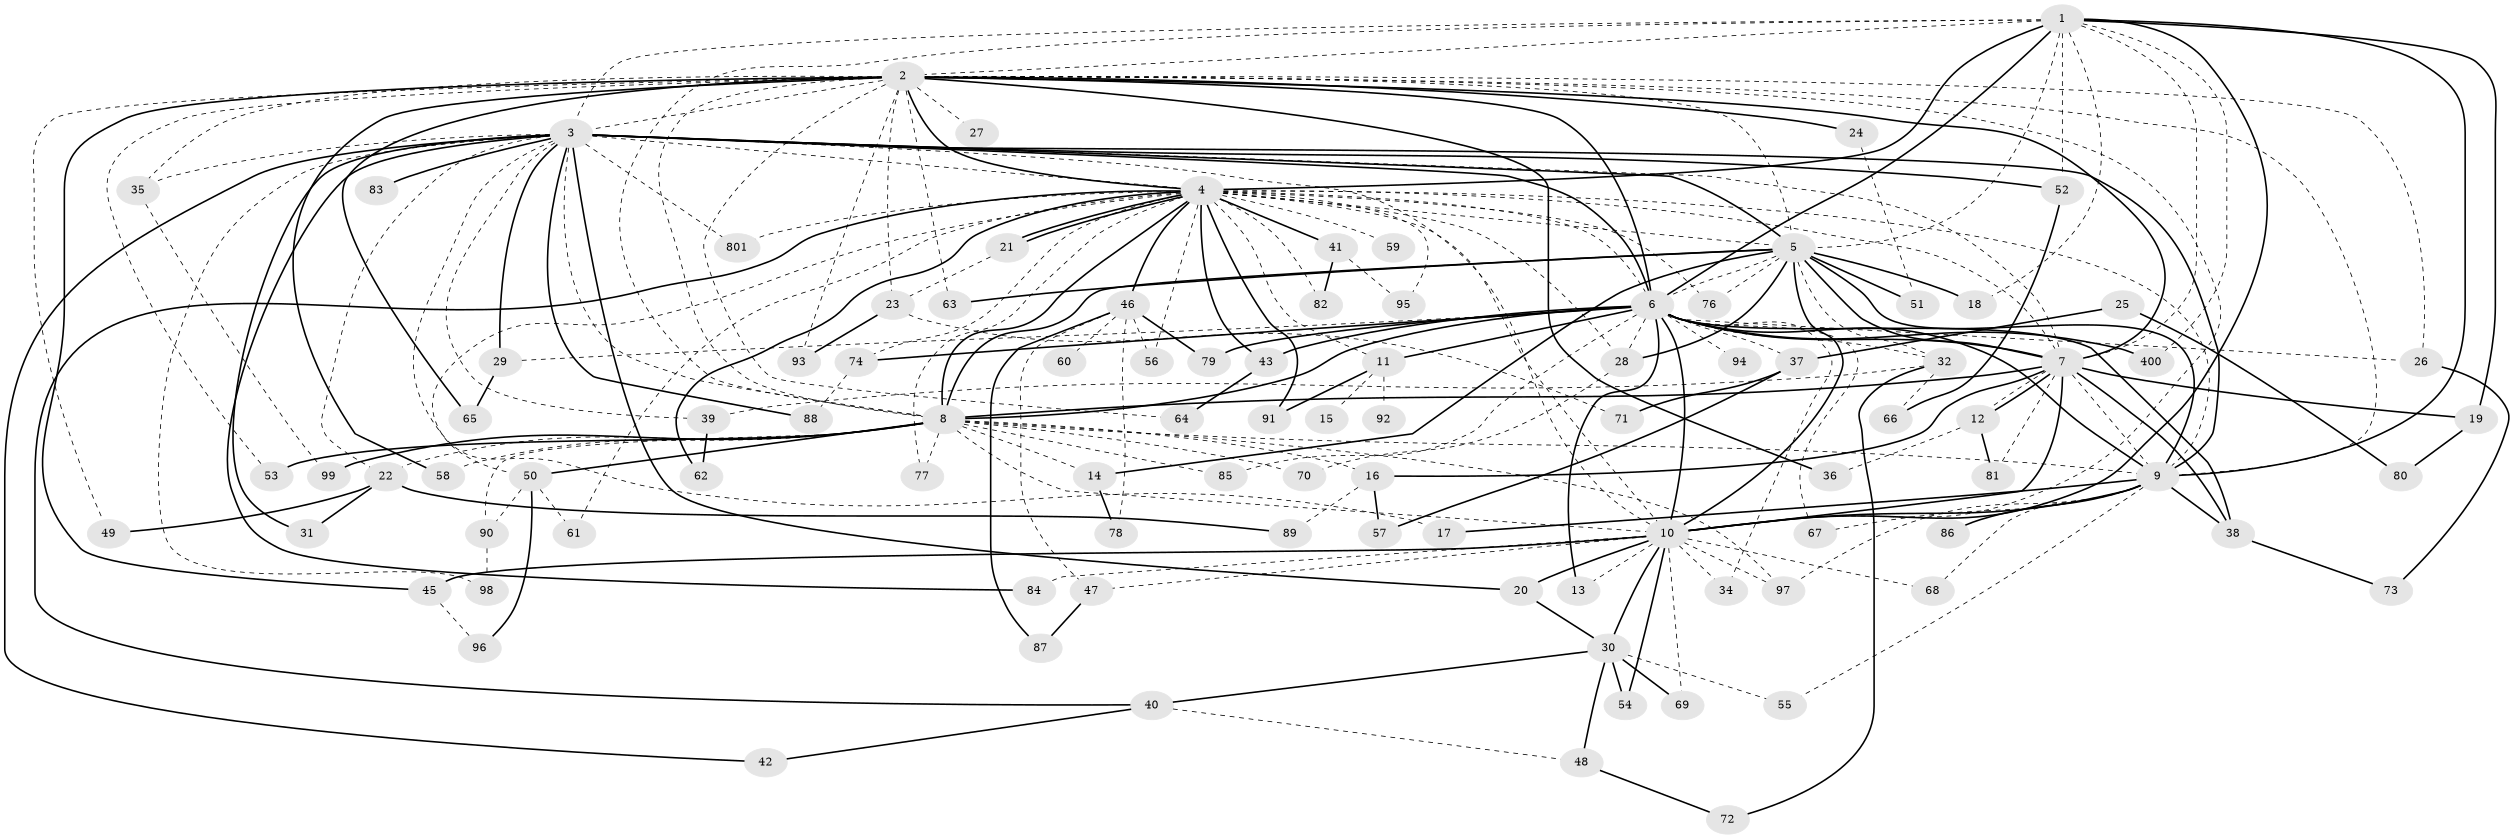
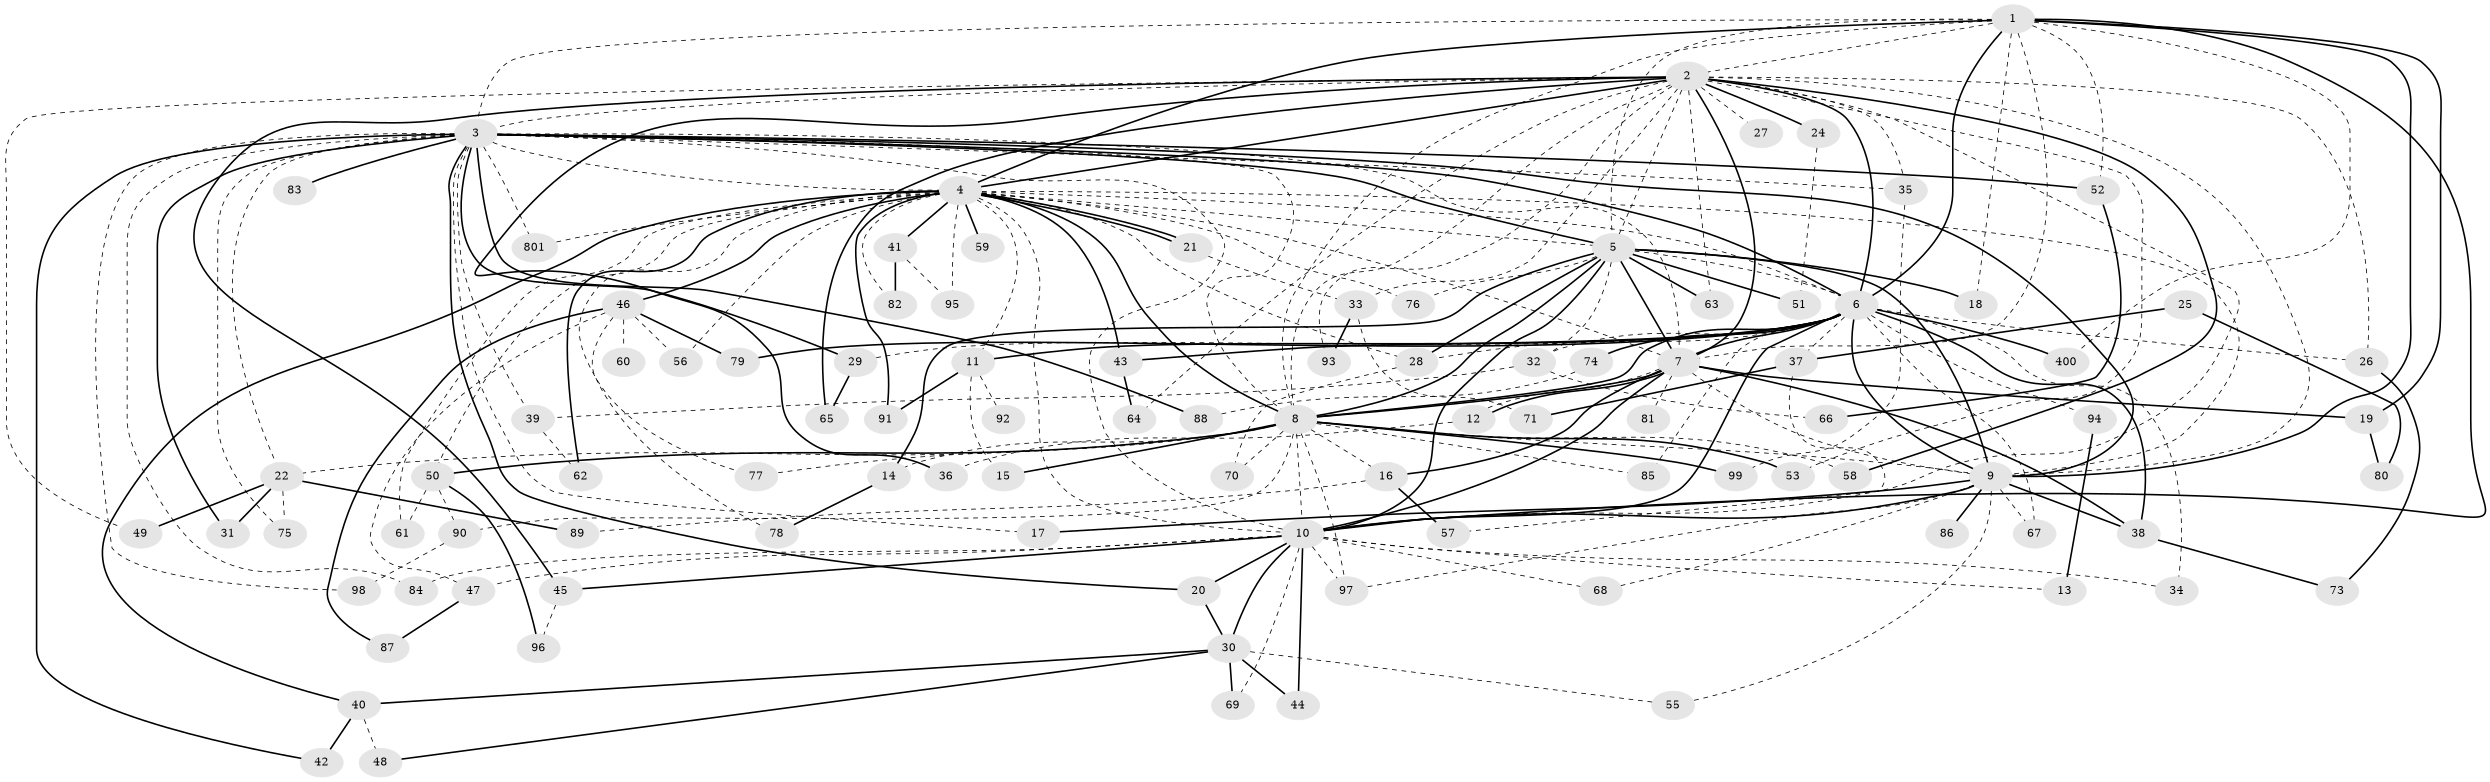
(1301, 214) -> (972, 219)
(1027, 274) -> none
(893, 305) -> (1356, 305)
(1585, 421) -> (2080, 505)
(705, 447) -> (557, 448)
(1986, 448) -> none
none -> (1150, 449)
(1593, 457) -> (1885, 474)
none -> (285, 534)
(331, 560) -> (127, 324)
(1625, 705) -> (1298, 705)
(1728, 820) -> none
